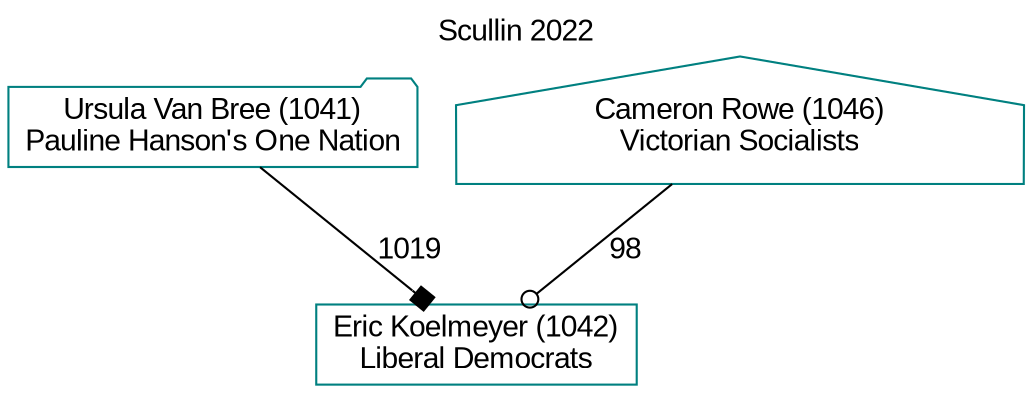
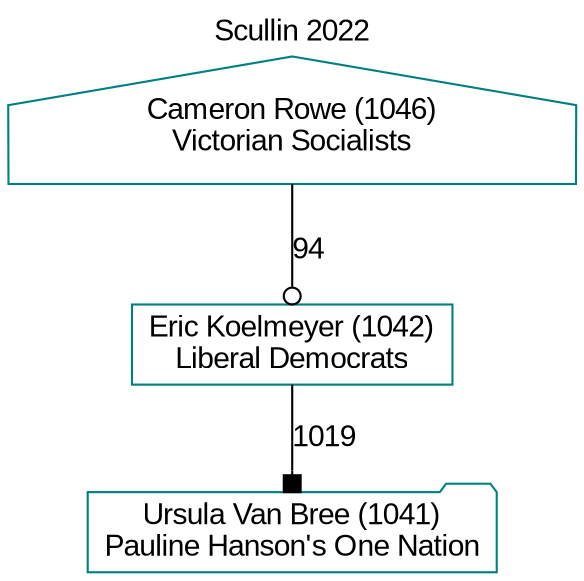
(336, 229) -> (292, 428)
(626, 251) -> (309, 251)
